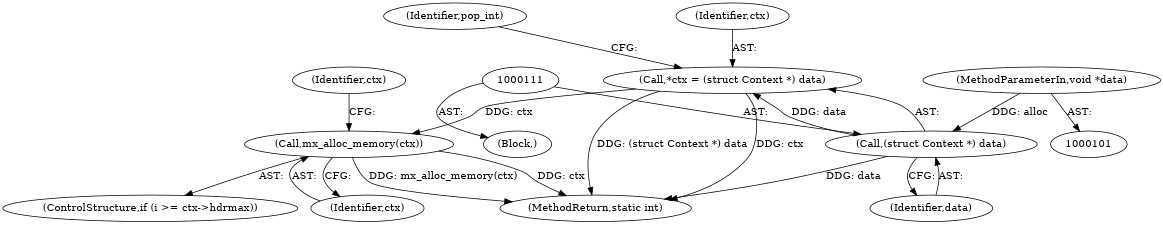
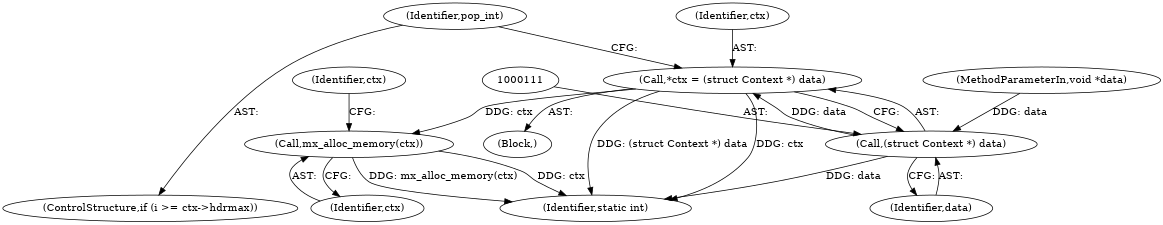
none -> (847, 106)
(437, 110) -> (566, 100)
(1020, 112) -> (1020, 112)
(1089, 144) -> none
(249, 174) -> (265, 81)
(596, 208) -> (596, 208)
